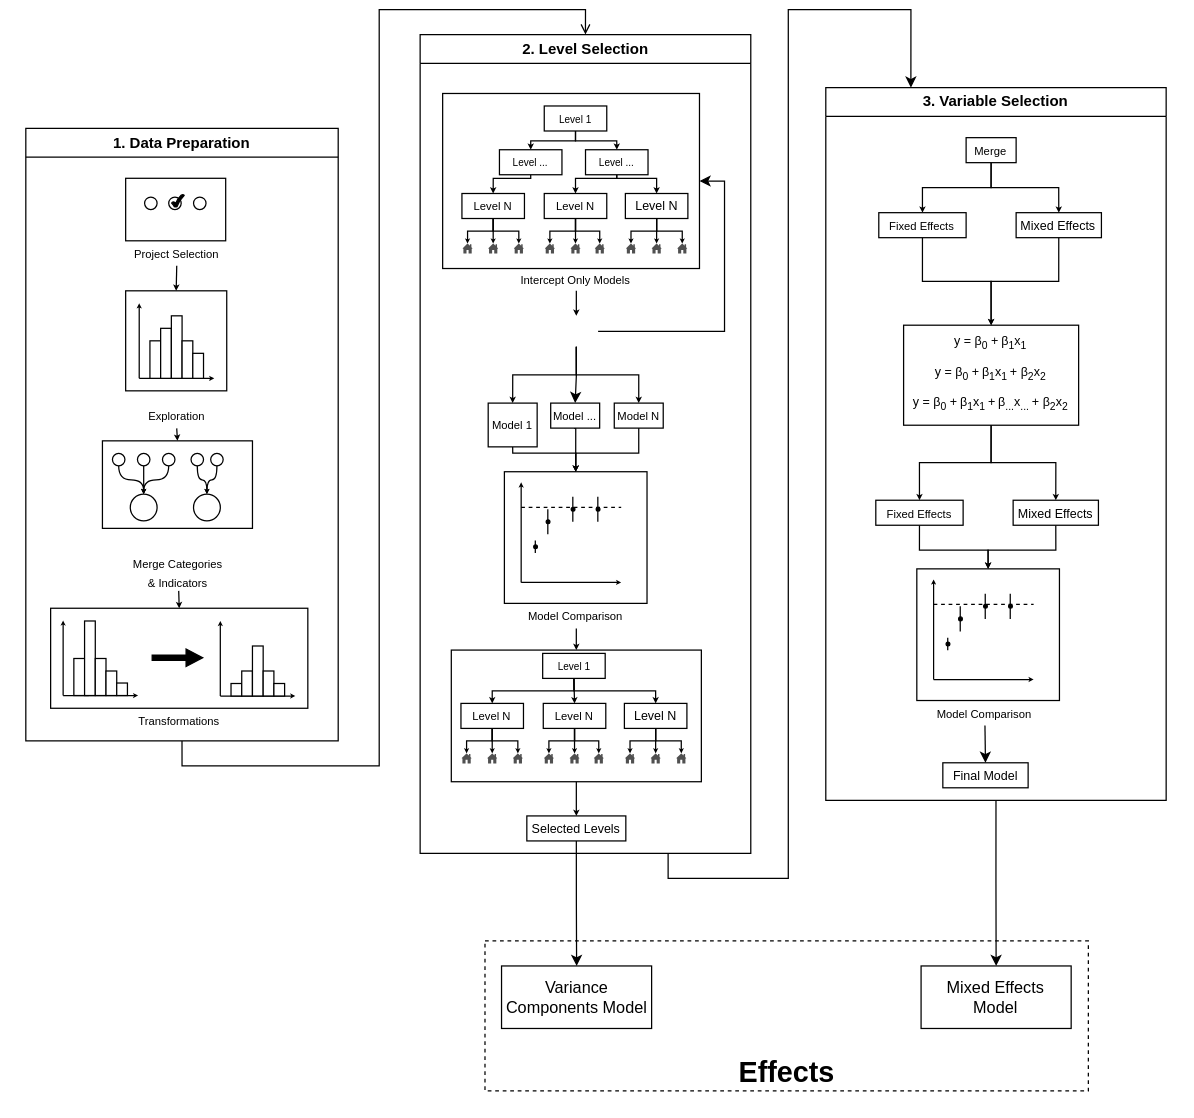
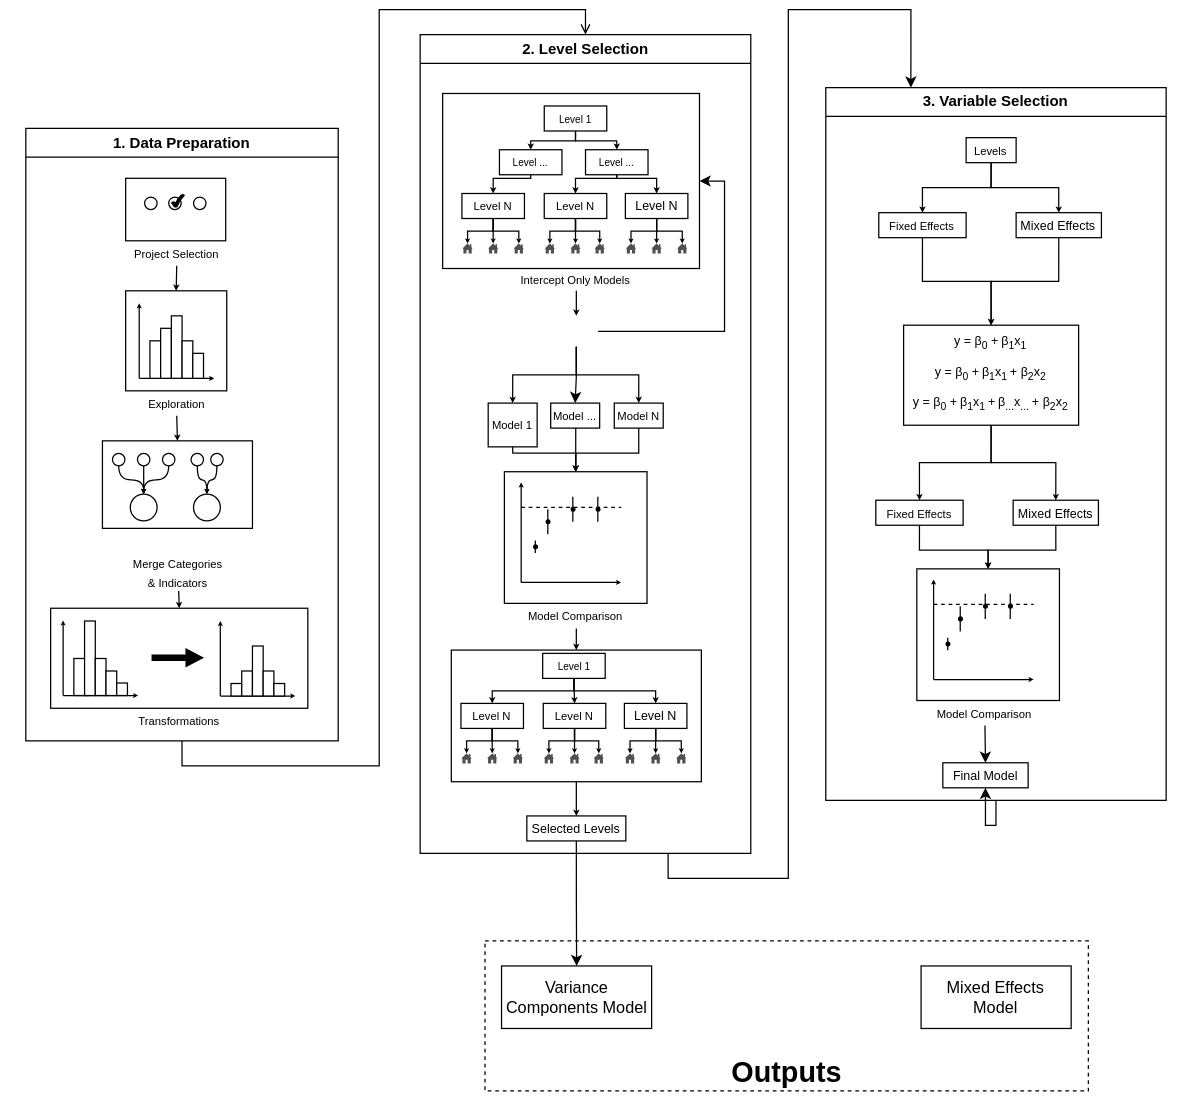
(991, 151) -> (991, 151)
(177, 416) -> (177, 403)
(996, 890) -> (985, 817)
(787, 1072) -> (787, 1072)
